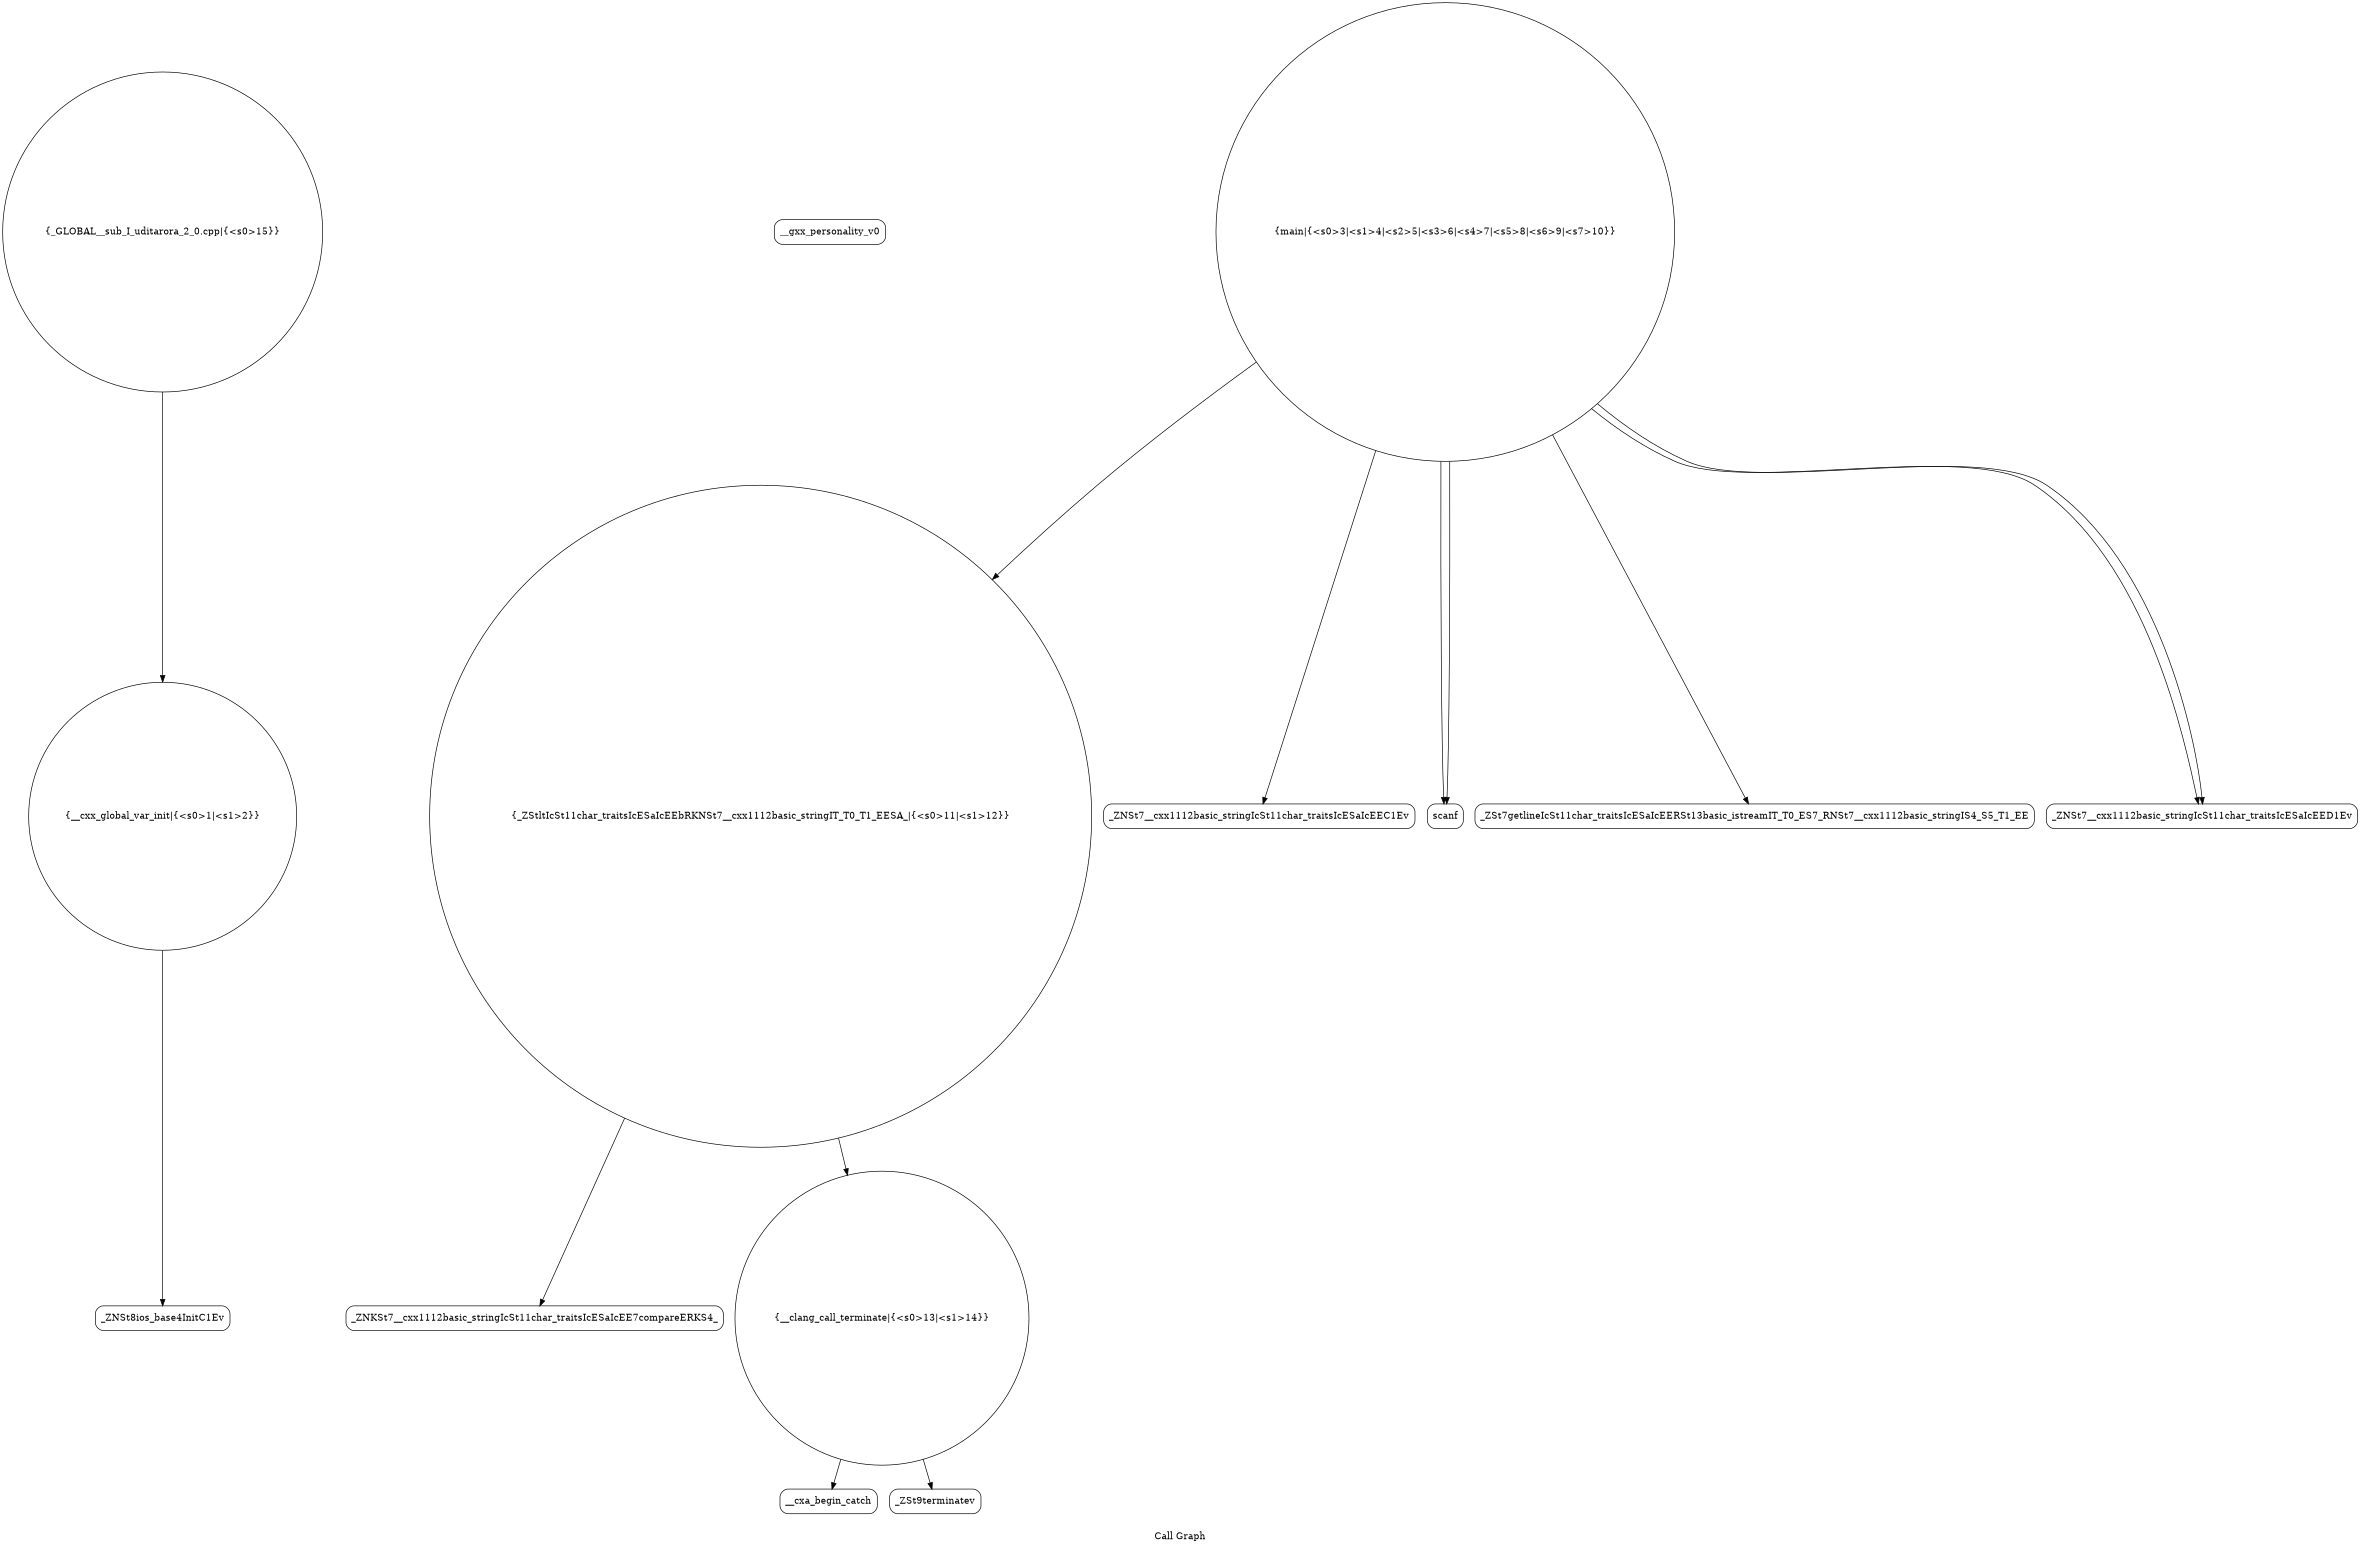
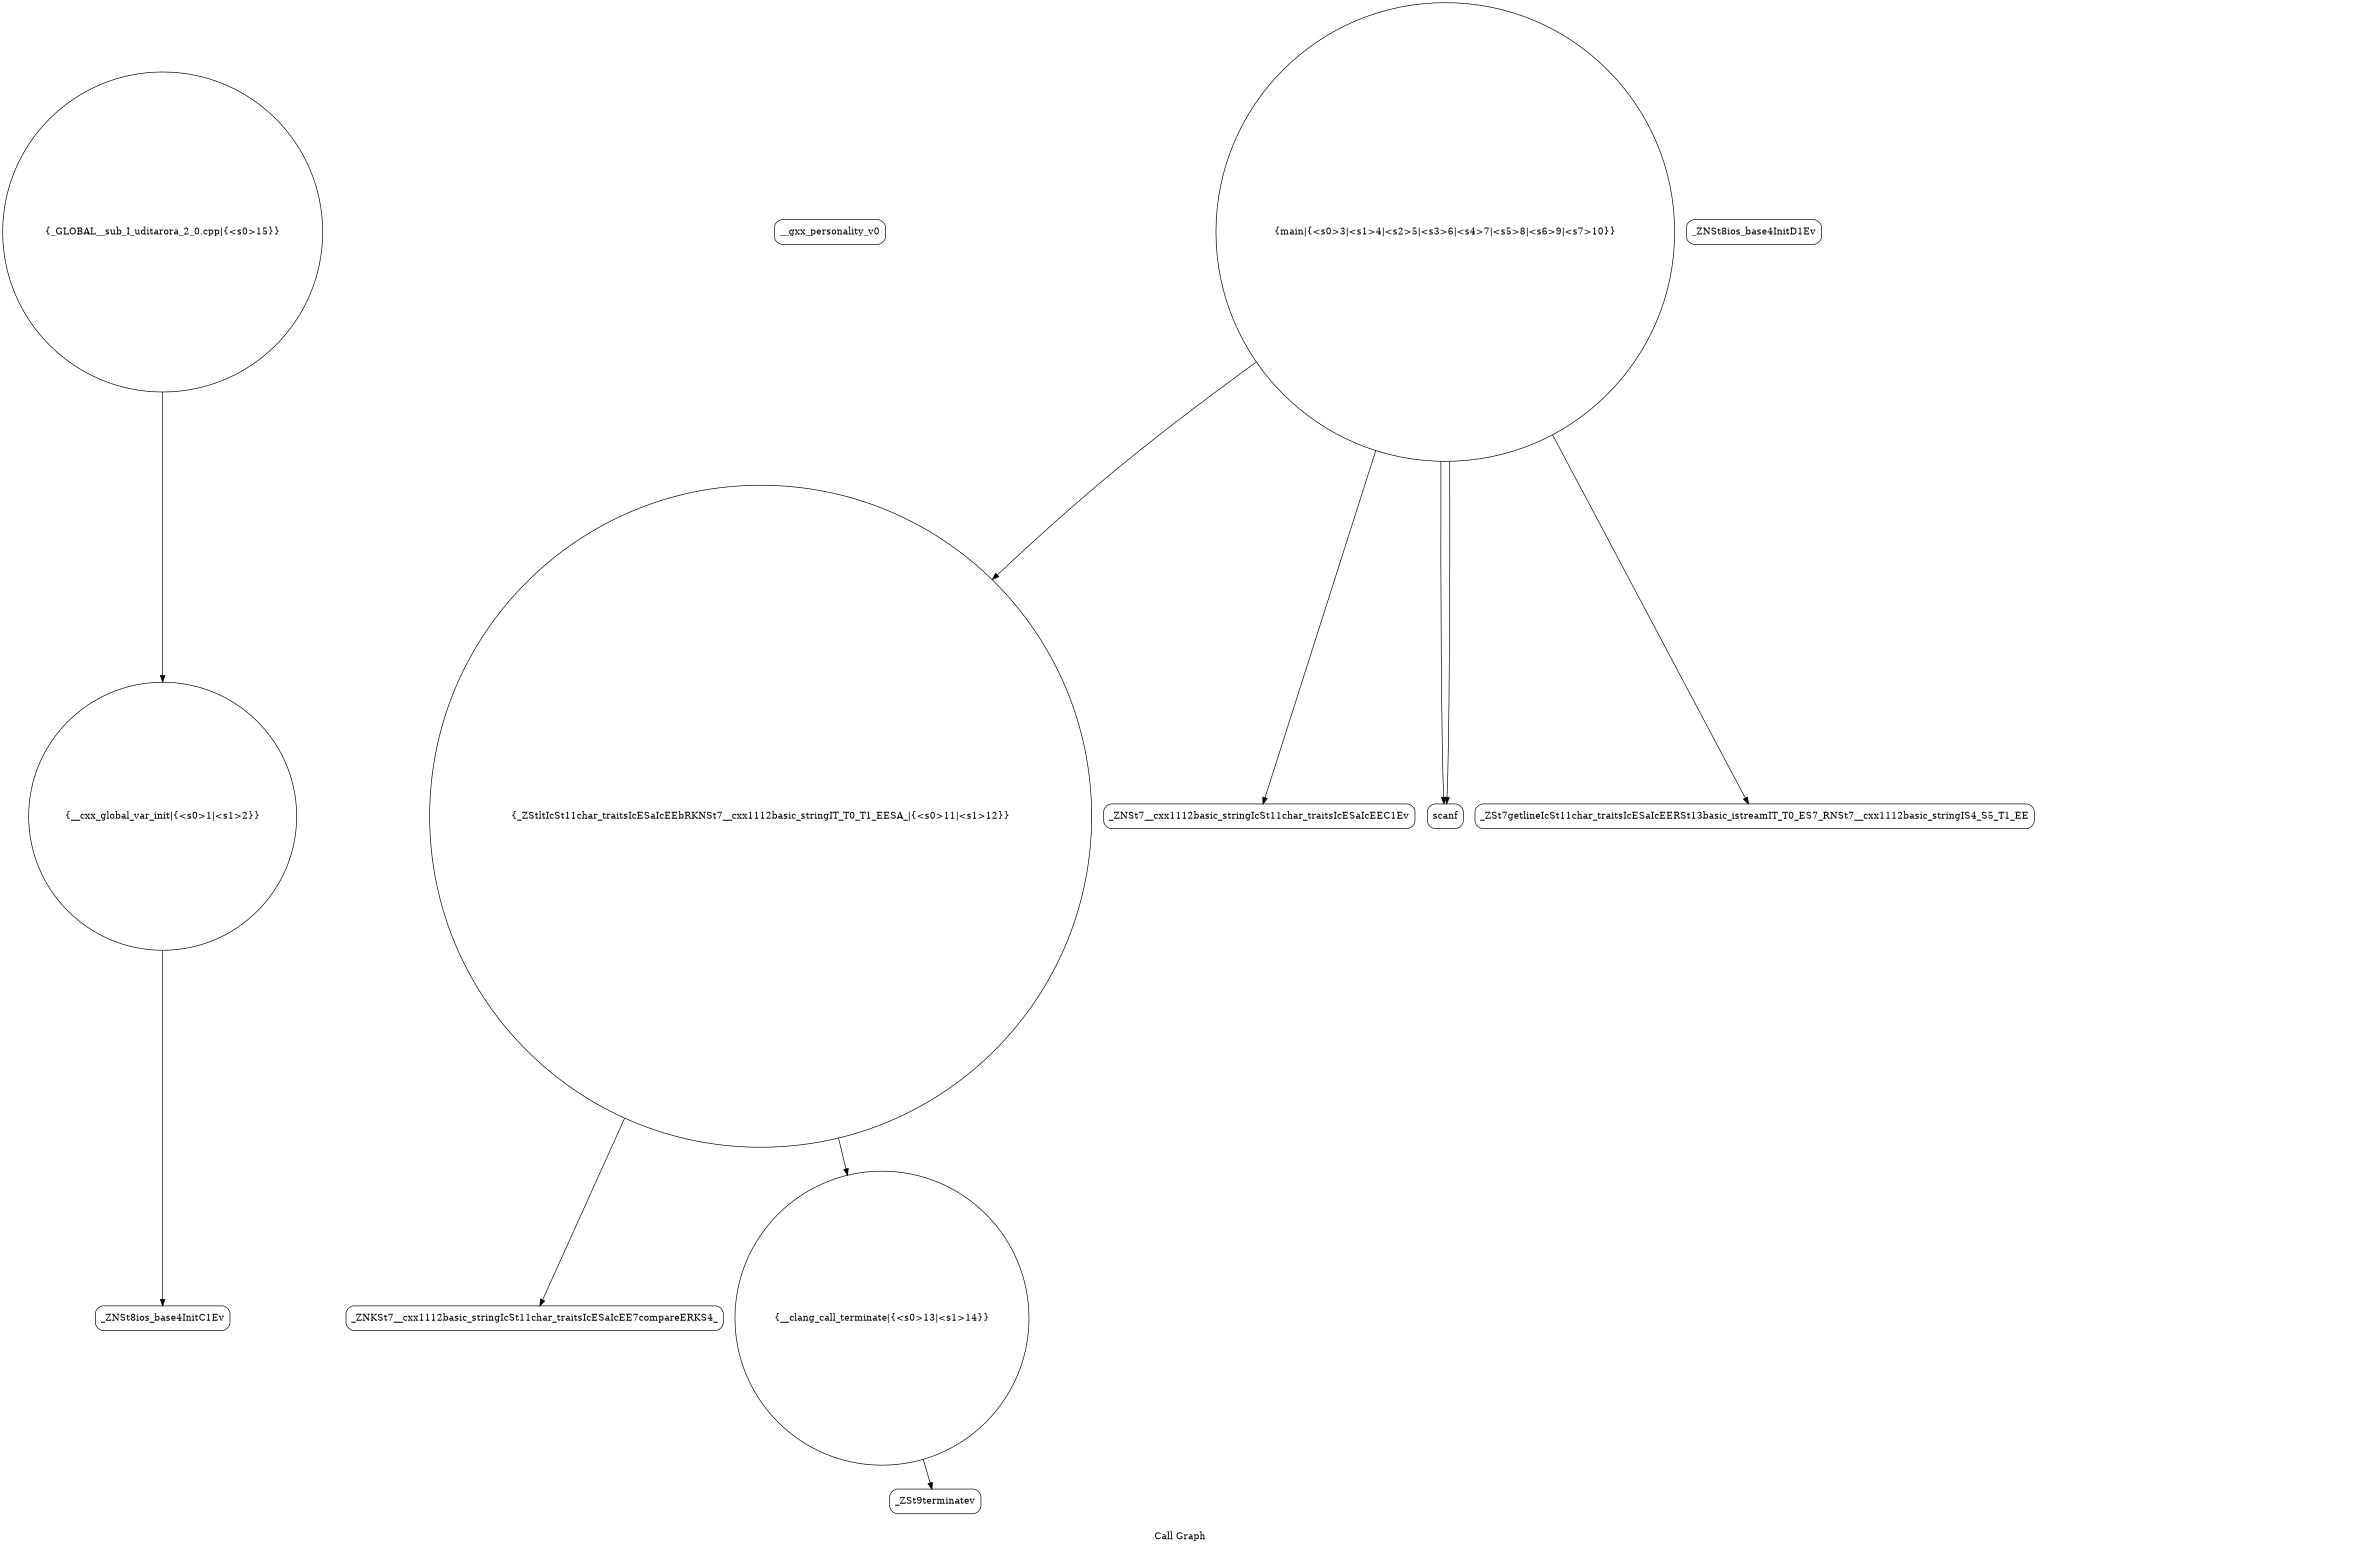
none -> (1754, 232)
(2202, 816) -> none
(829, 1501) -> none
